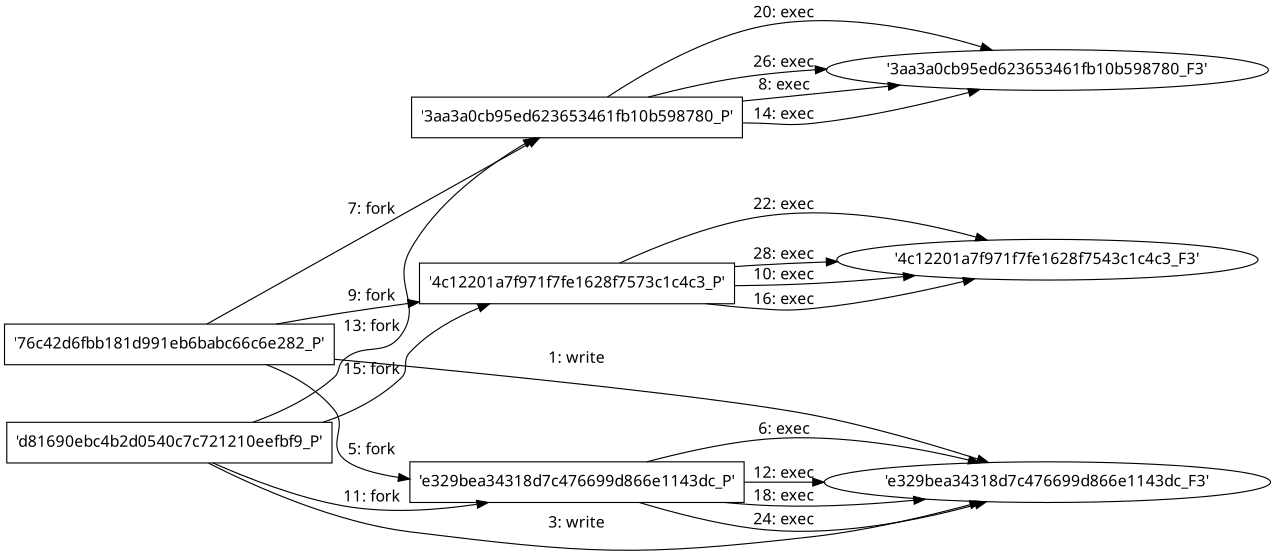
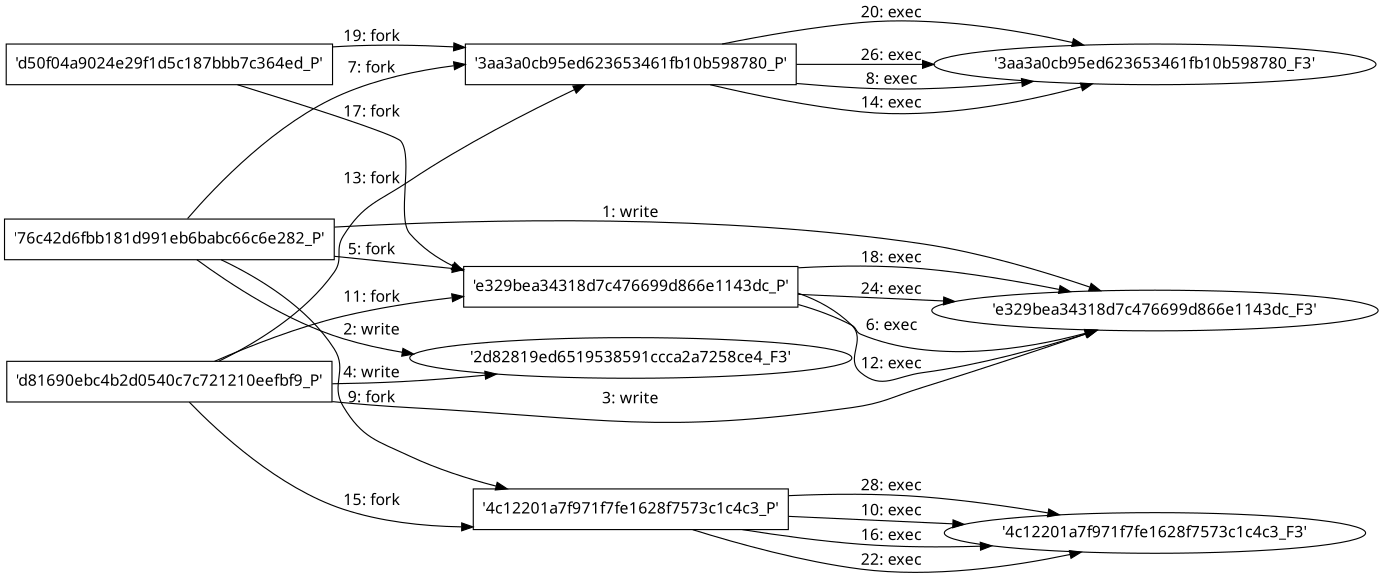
none -> (169, 64)
(1047, 260) -> (1155, 533)
none -> (631, 358)
